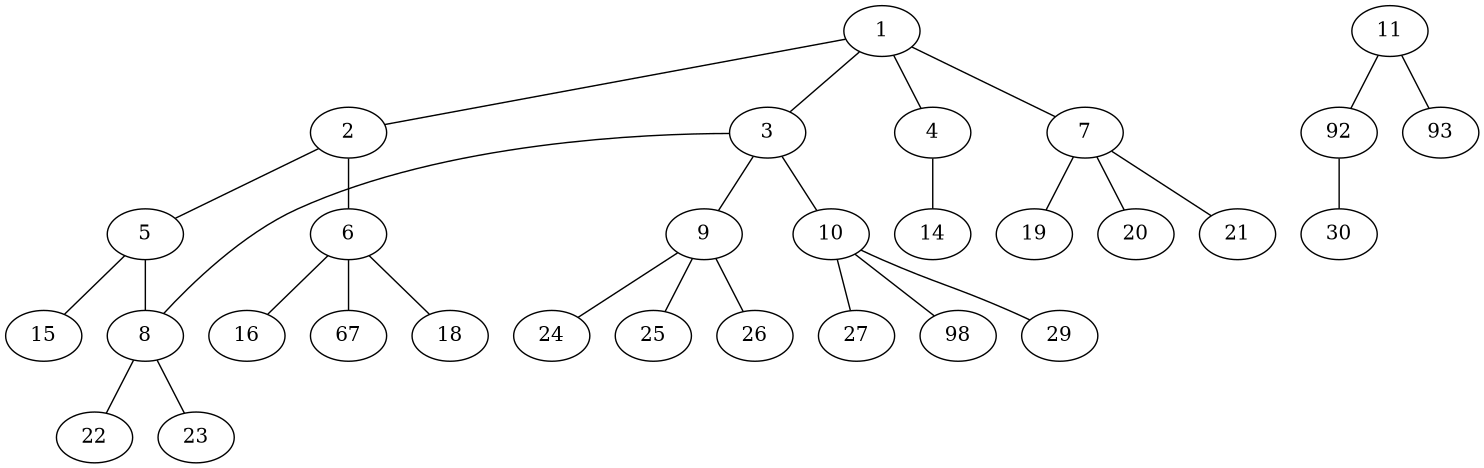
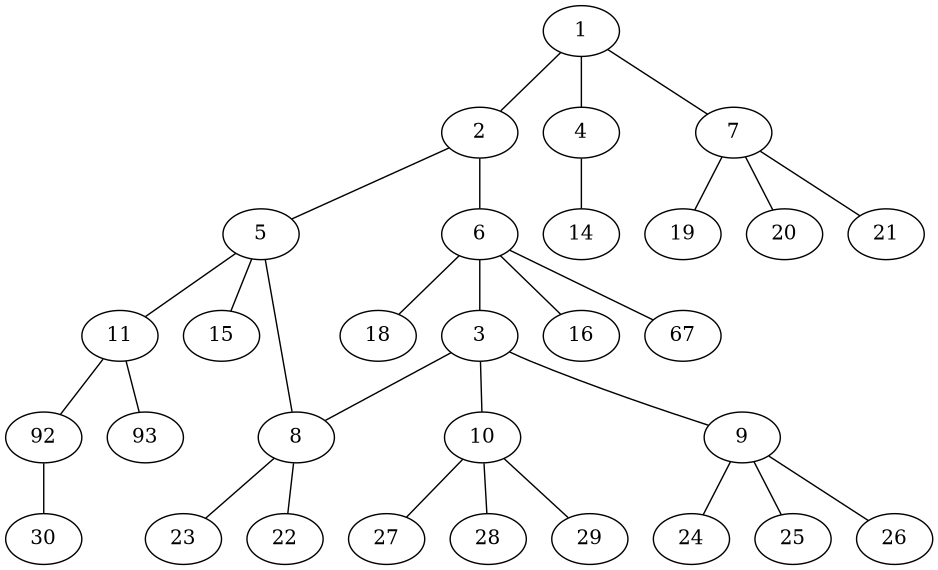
(825, 82) -> (480, 285)
none -> (191, 285)
(958, 336) -> (488, 539)
